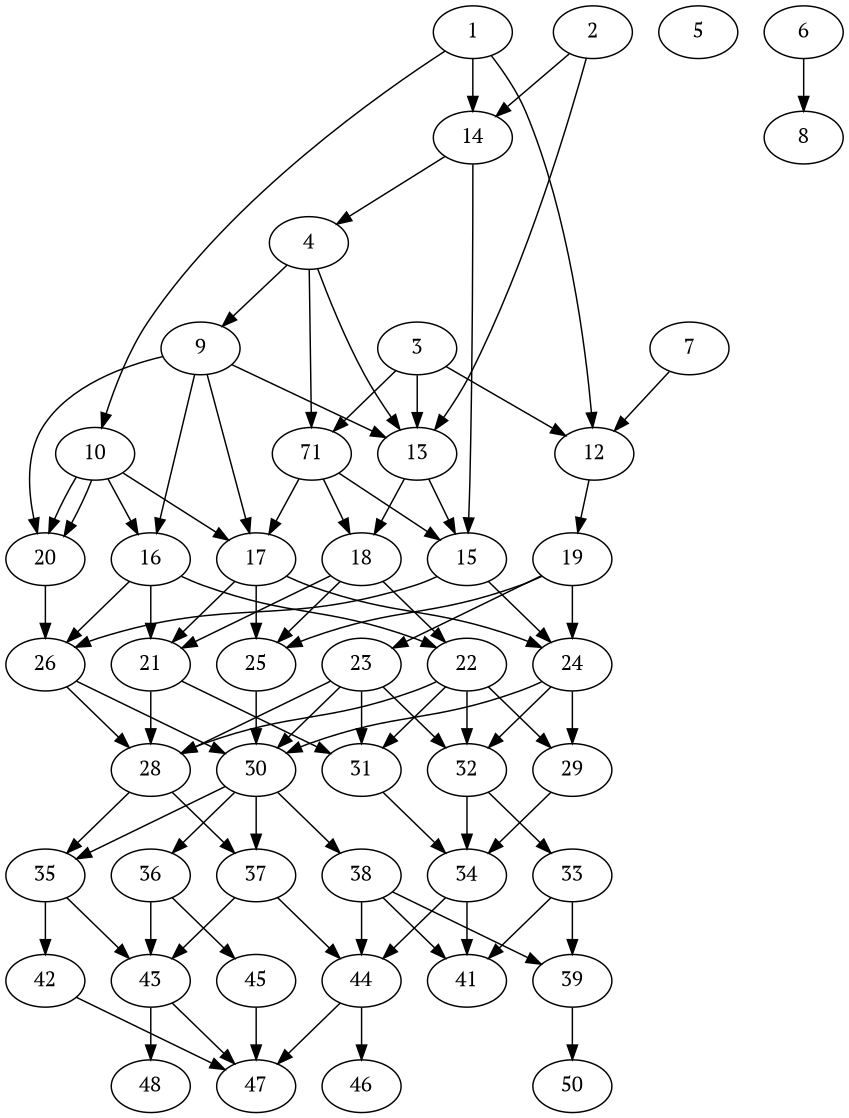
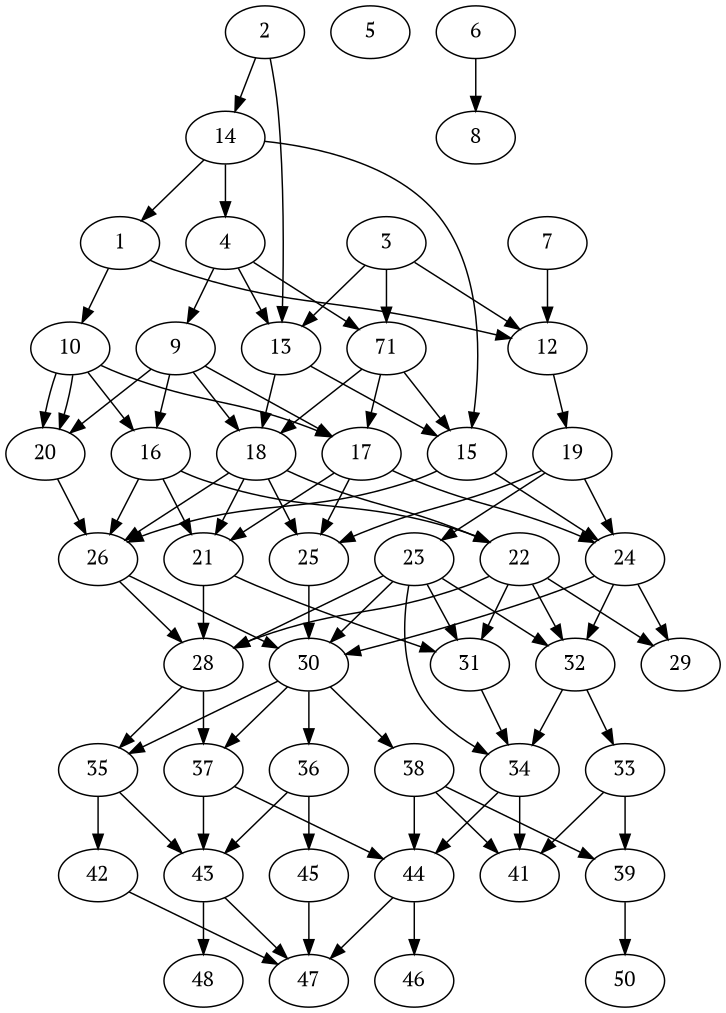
(473, 78) -> (178, 185)
(302, 398) -> (207, 390)
none -> (185, 501)
(526, 816) -> (412, 679)
